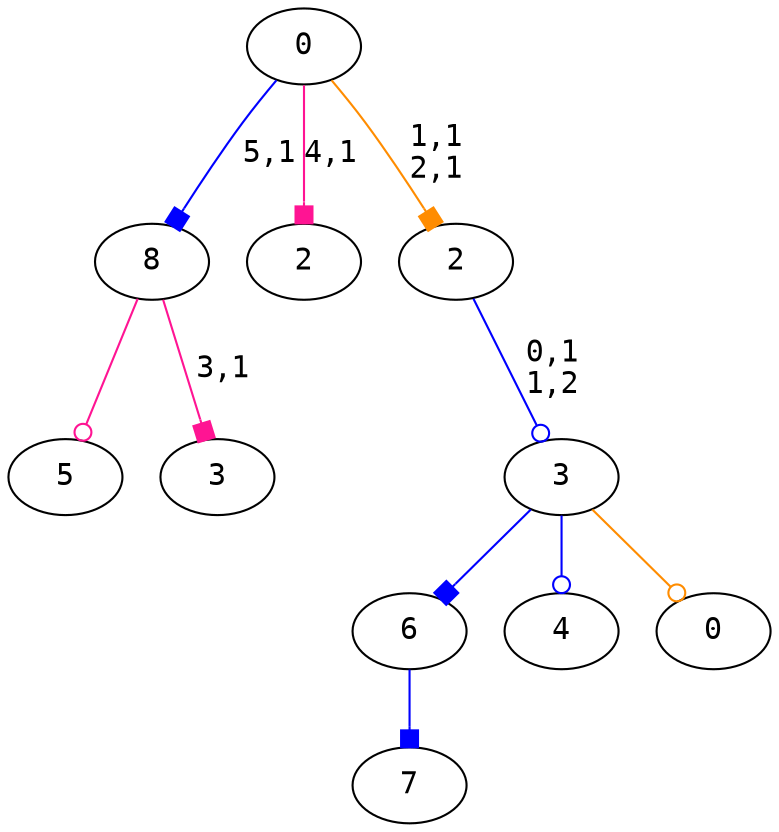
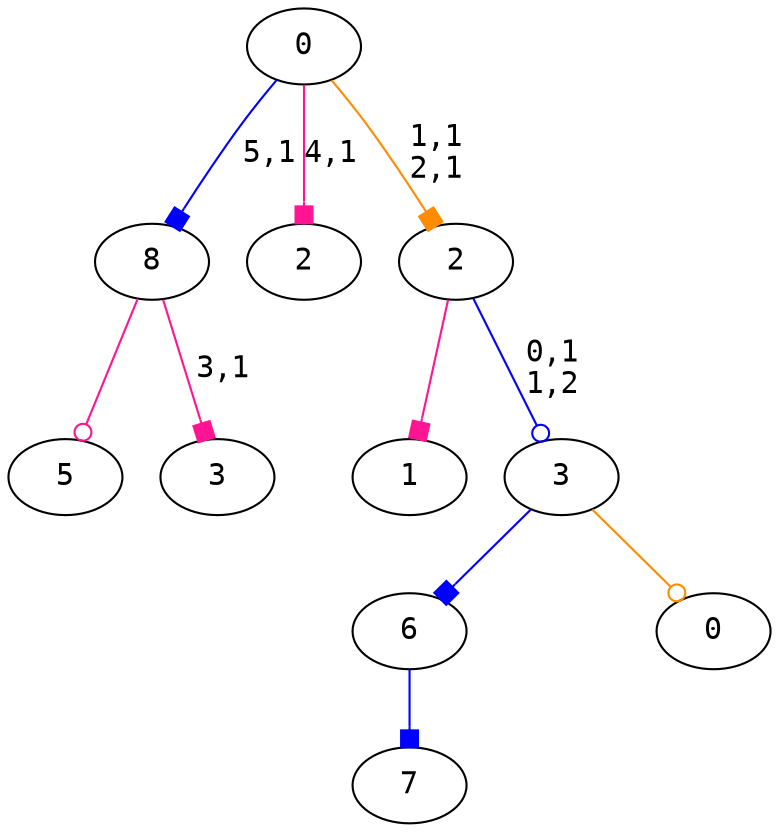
none -> (410, 477)
(562, 631) -> none
